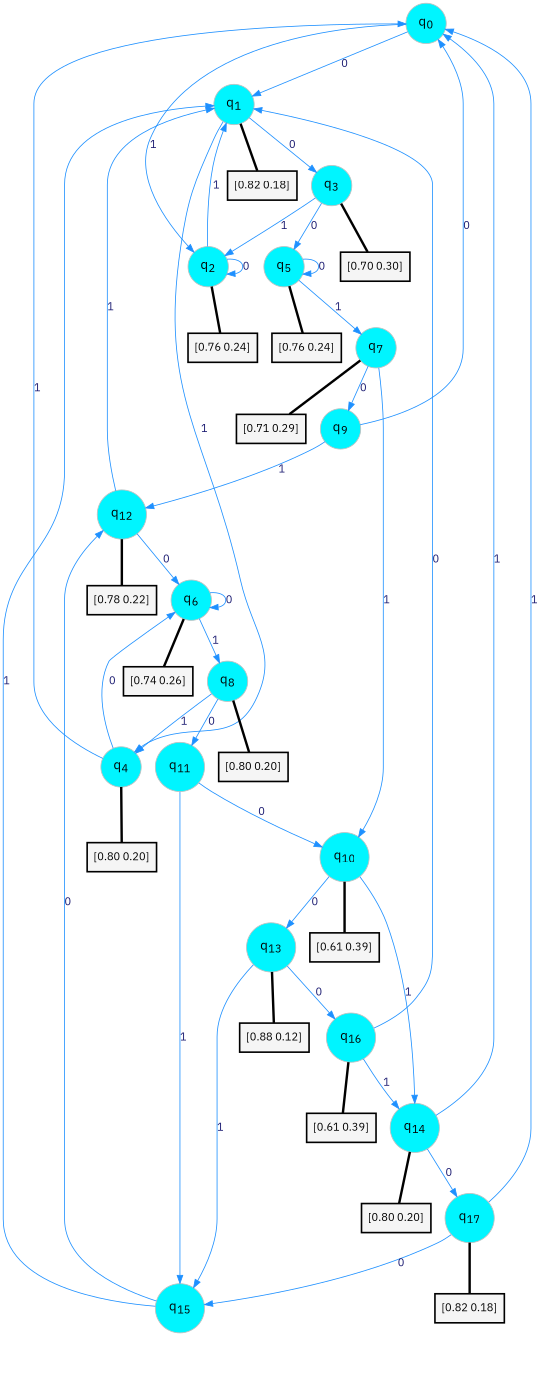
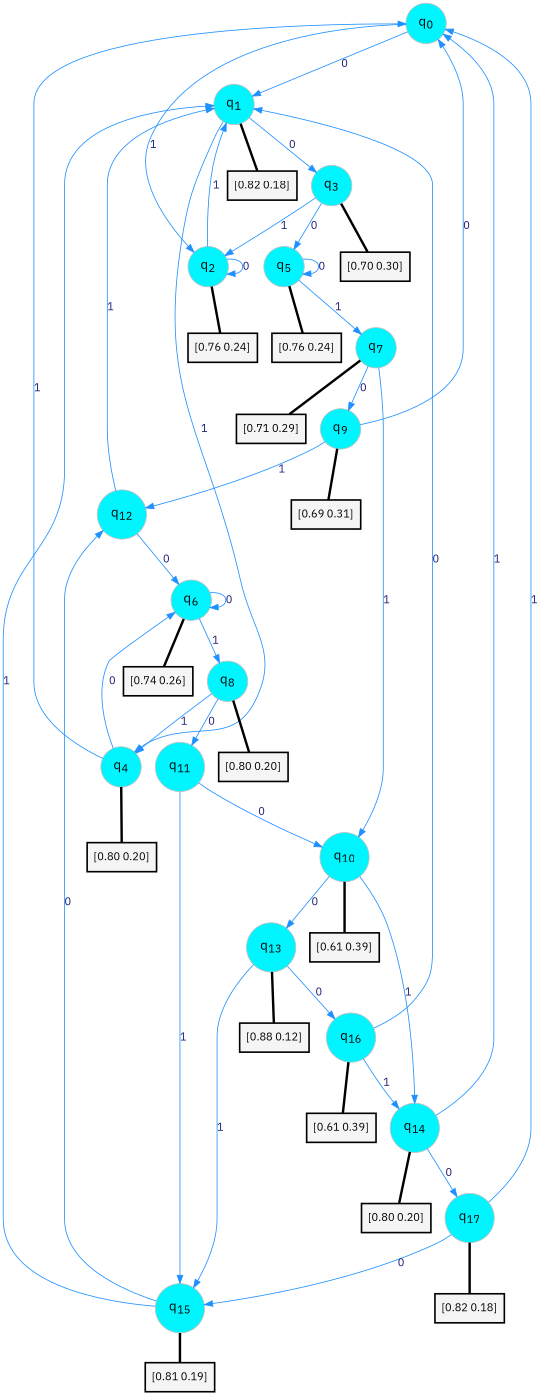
none -> (326, 515)
(122, 600) -> none
none -> (180, 1377)
